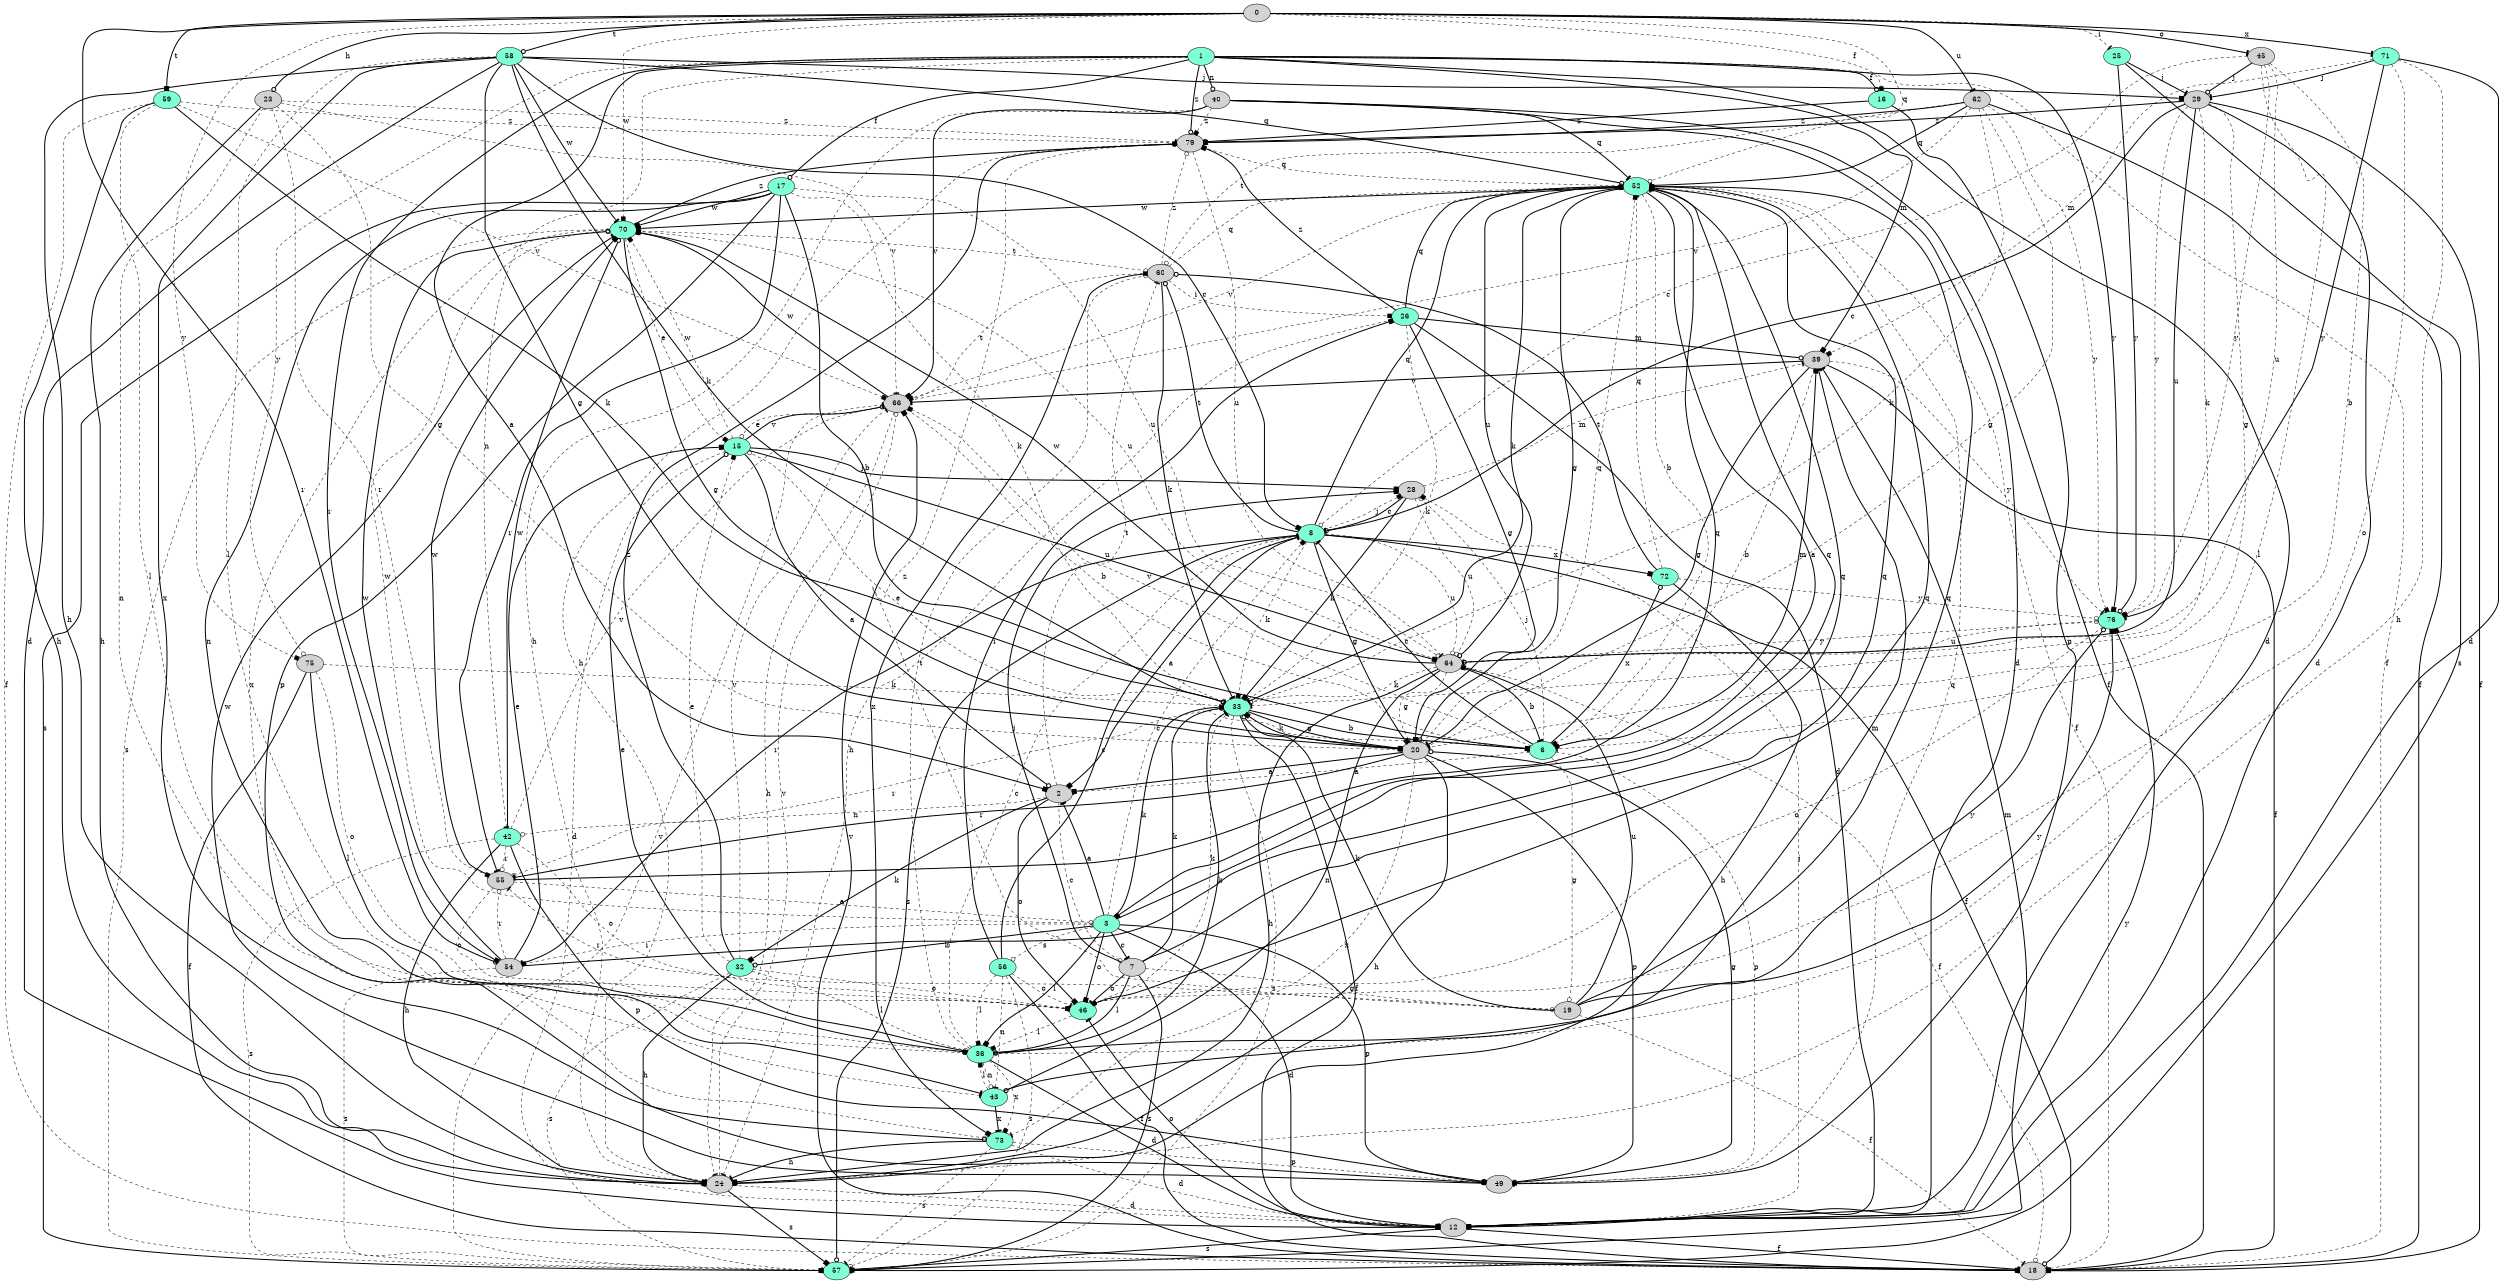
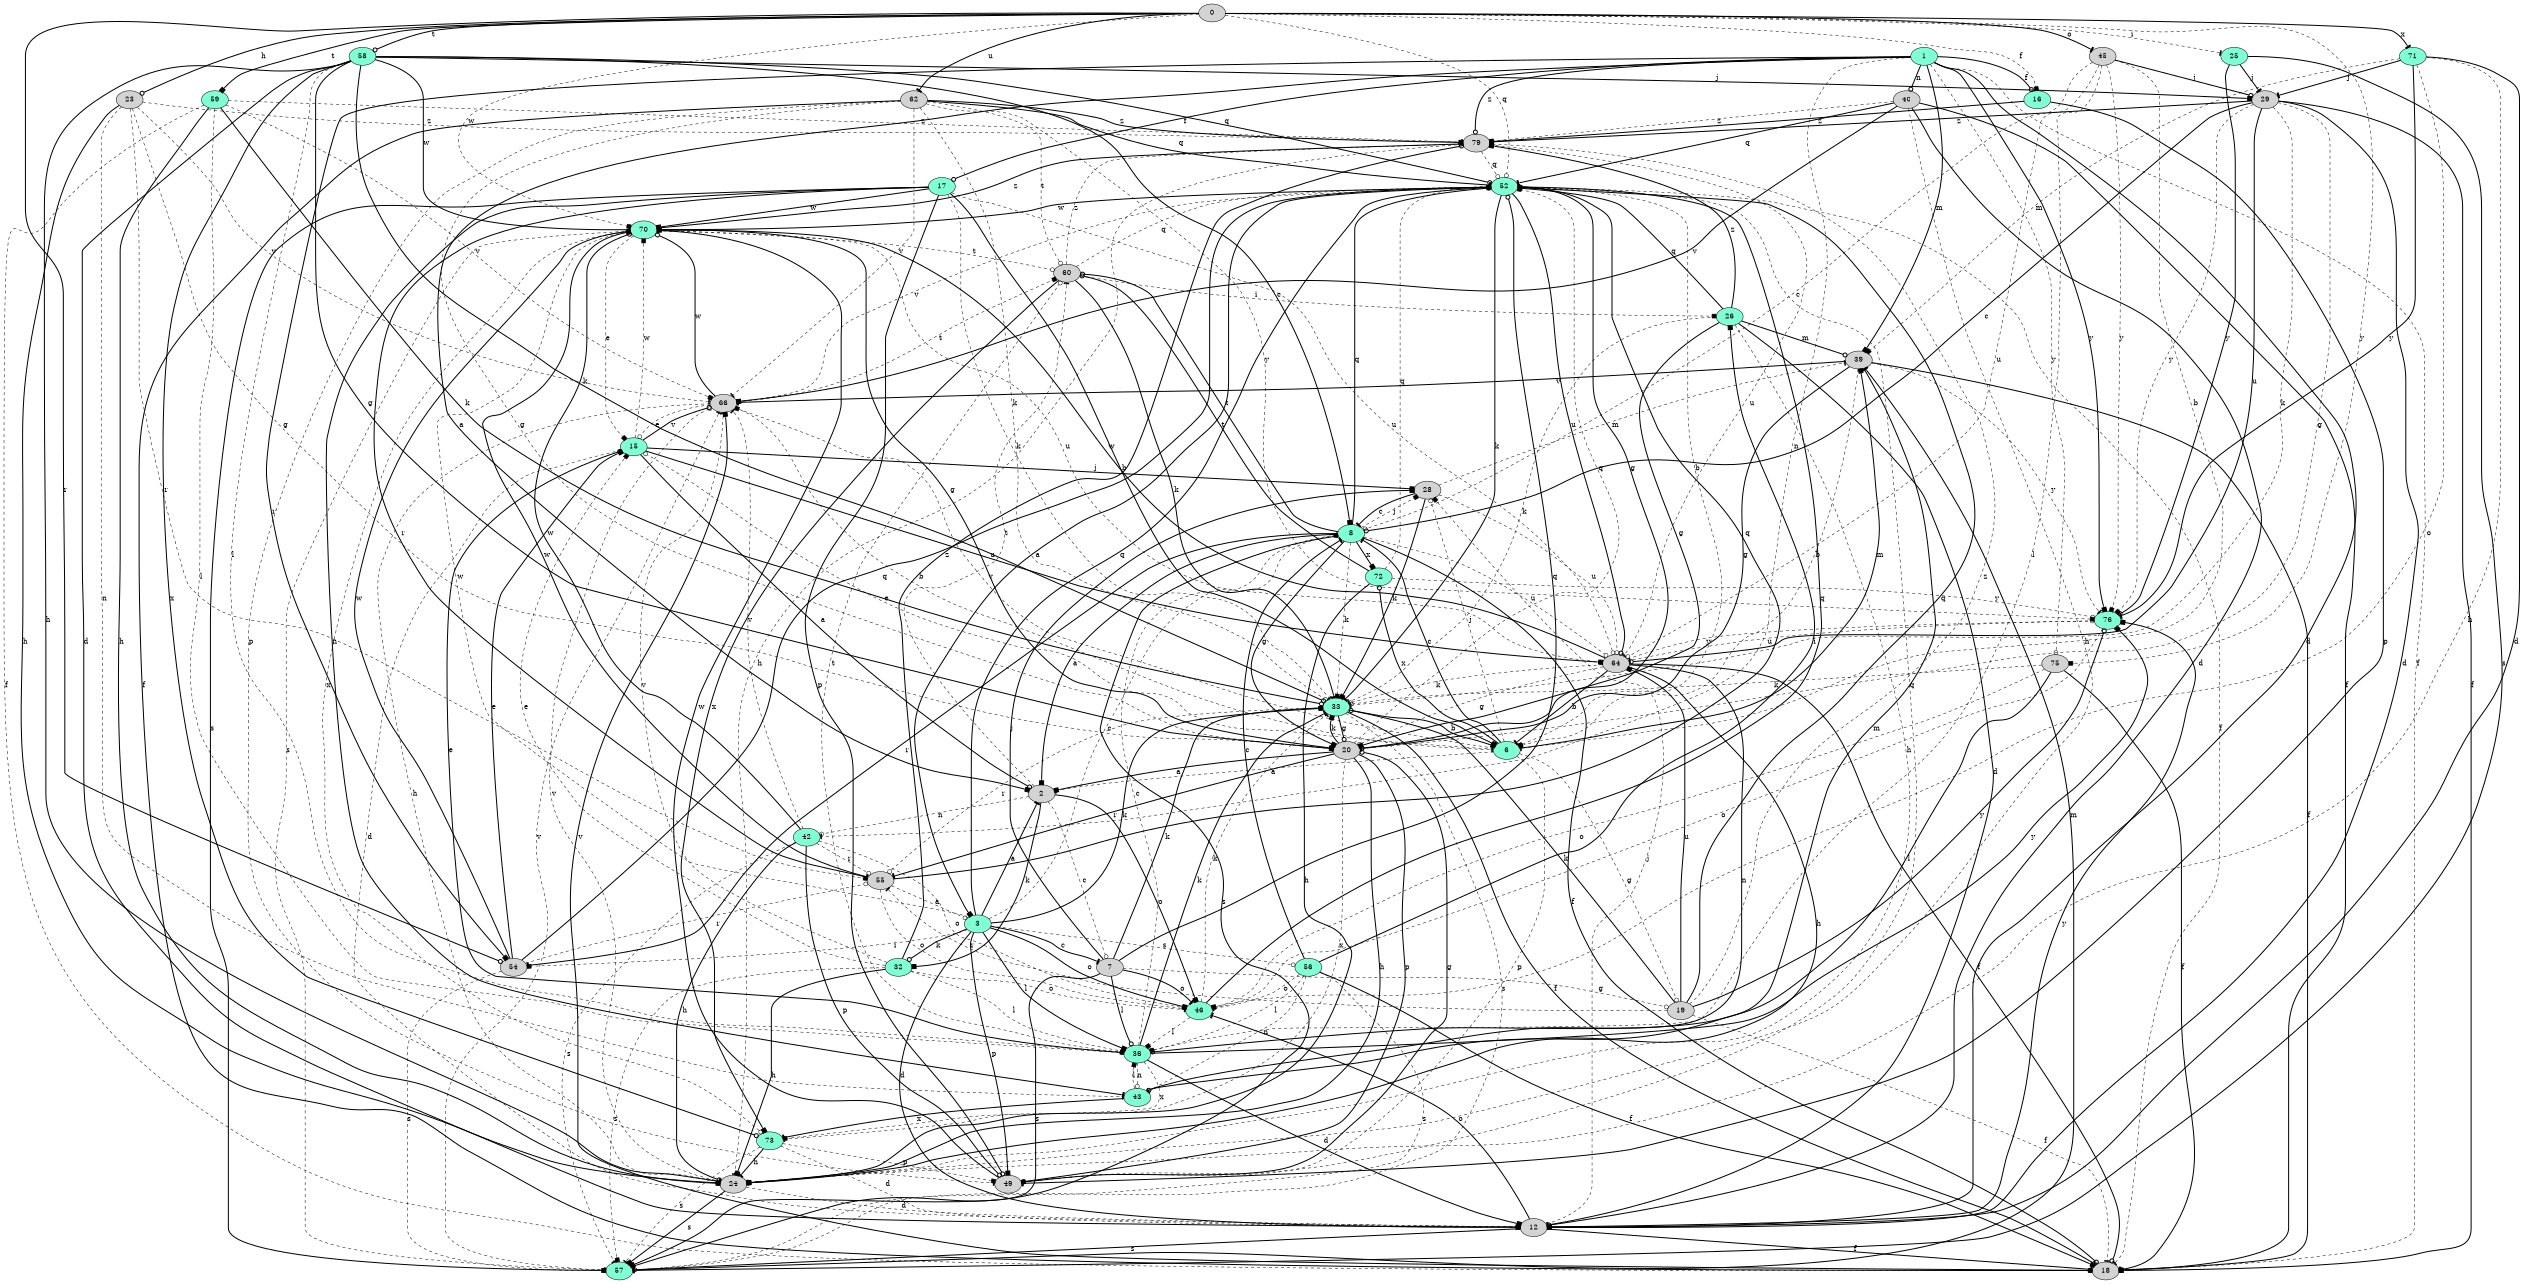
none -> (248, 693)
(1868, 852) -> (1924, 899)
